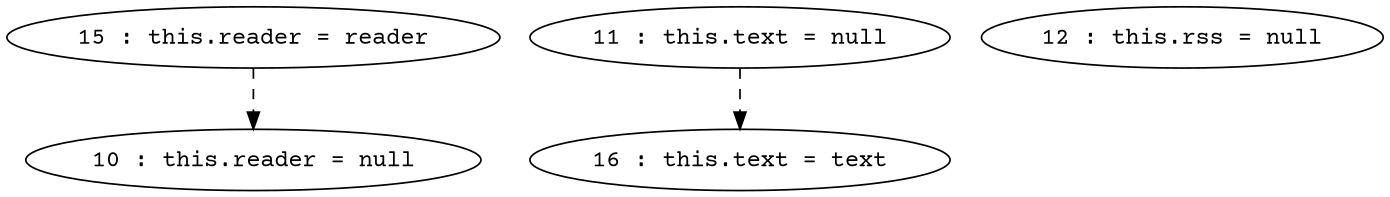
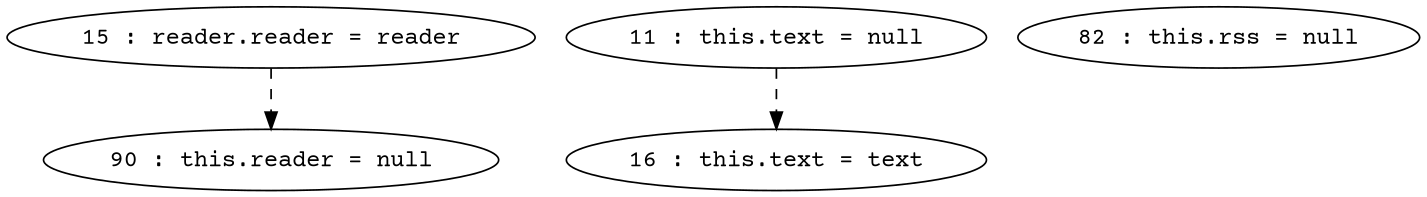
(253, 37) -> (271, 37)
(1182, 37) -> (1219, 37)
(253, 160) -> (271, 160)
